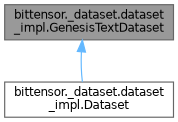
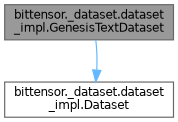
(81, 67) -> (97, 55)
